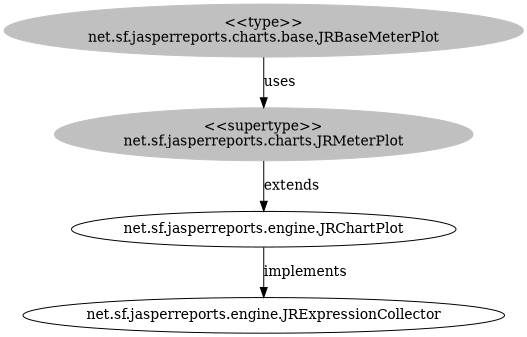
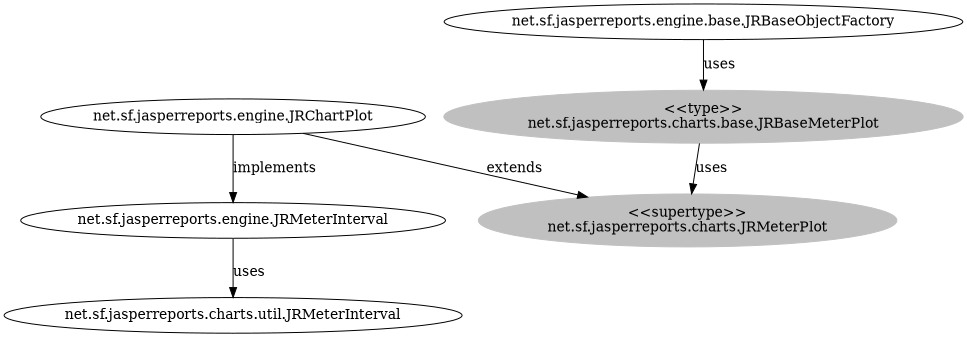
none -> (703, 22)
(264, 181) -> (440, 164)
none -> (233, 315)
(264, 315) -> (233, 220)
